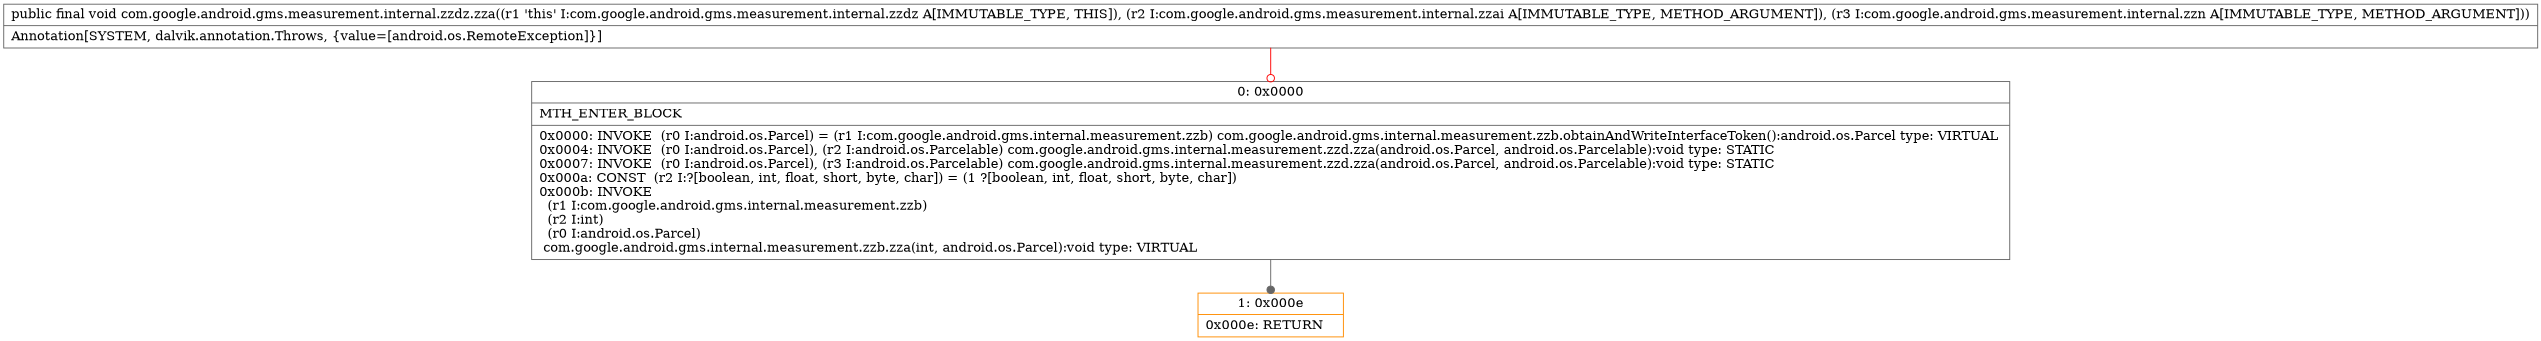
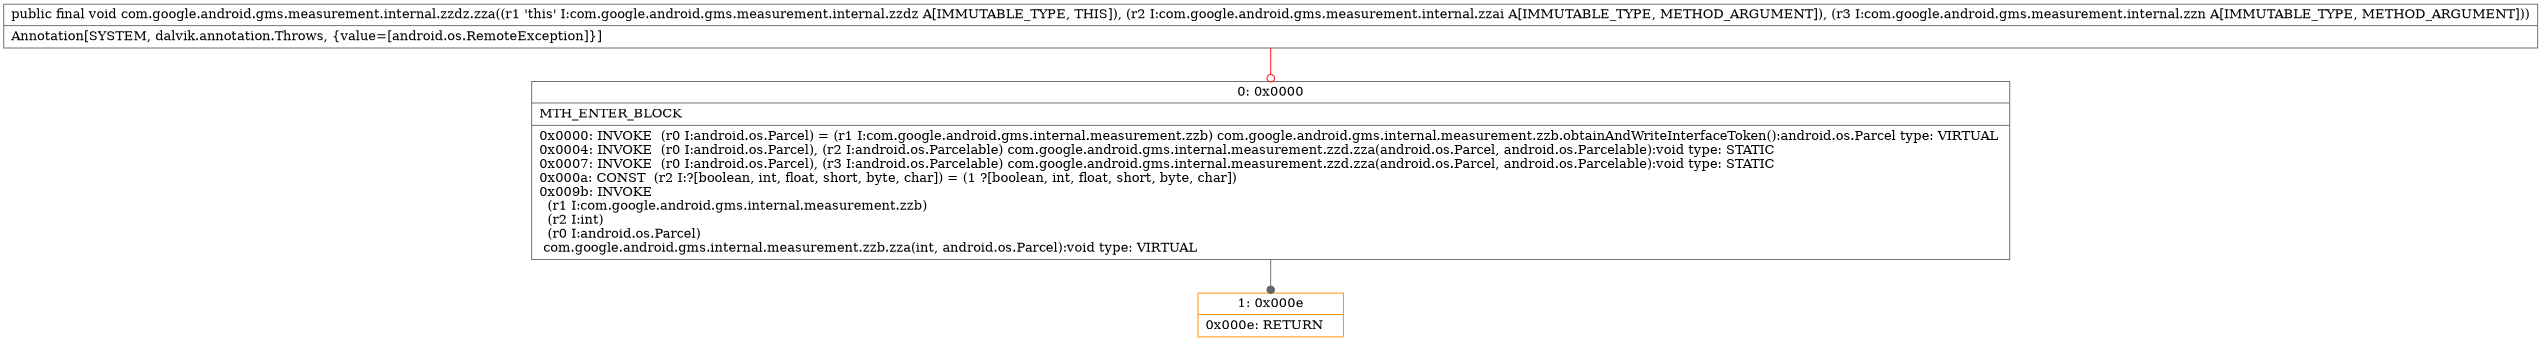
(600, 192) -> (600, 192)
